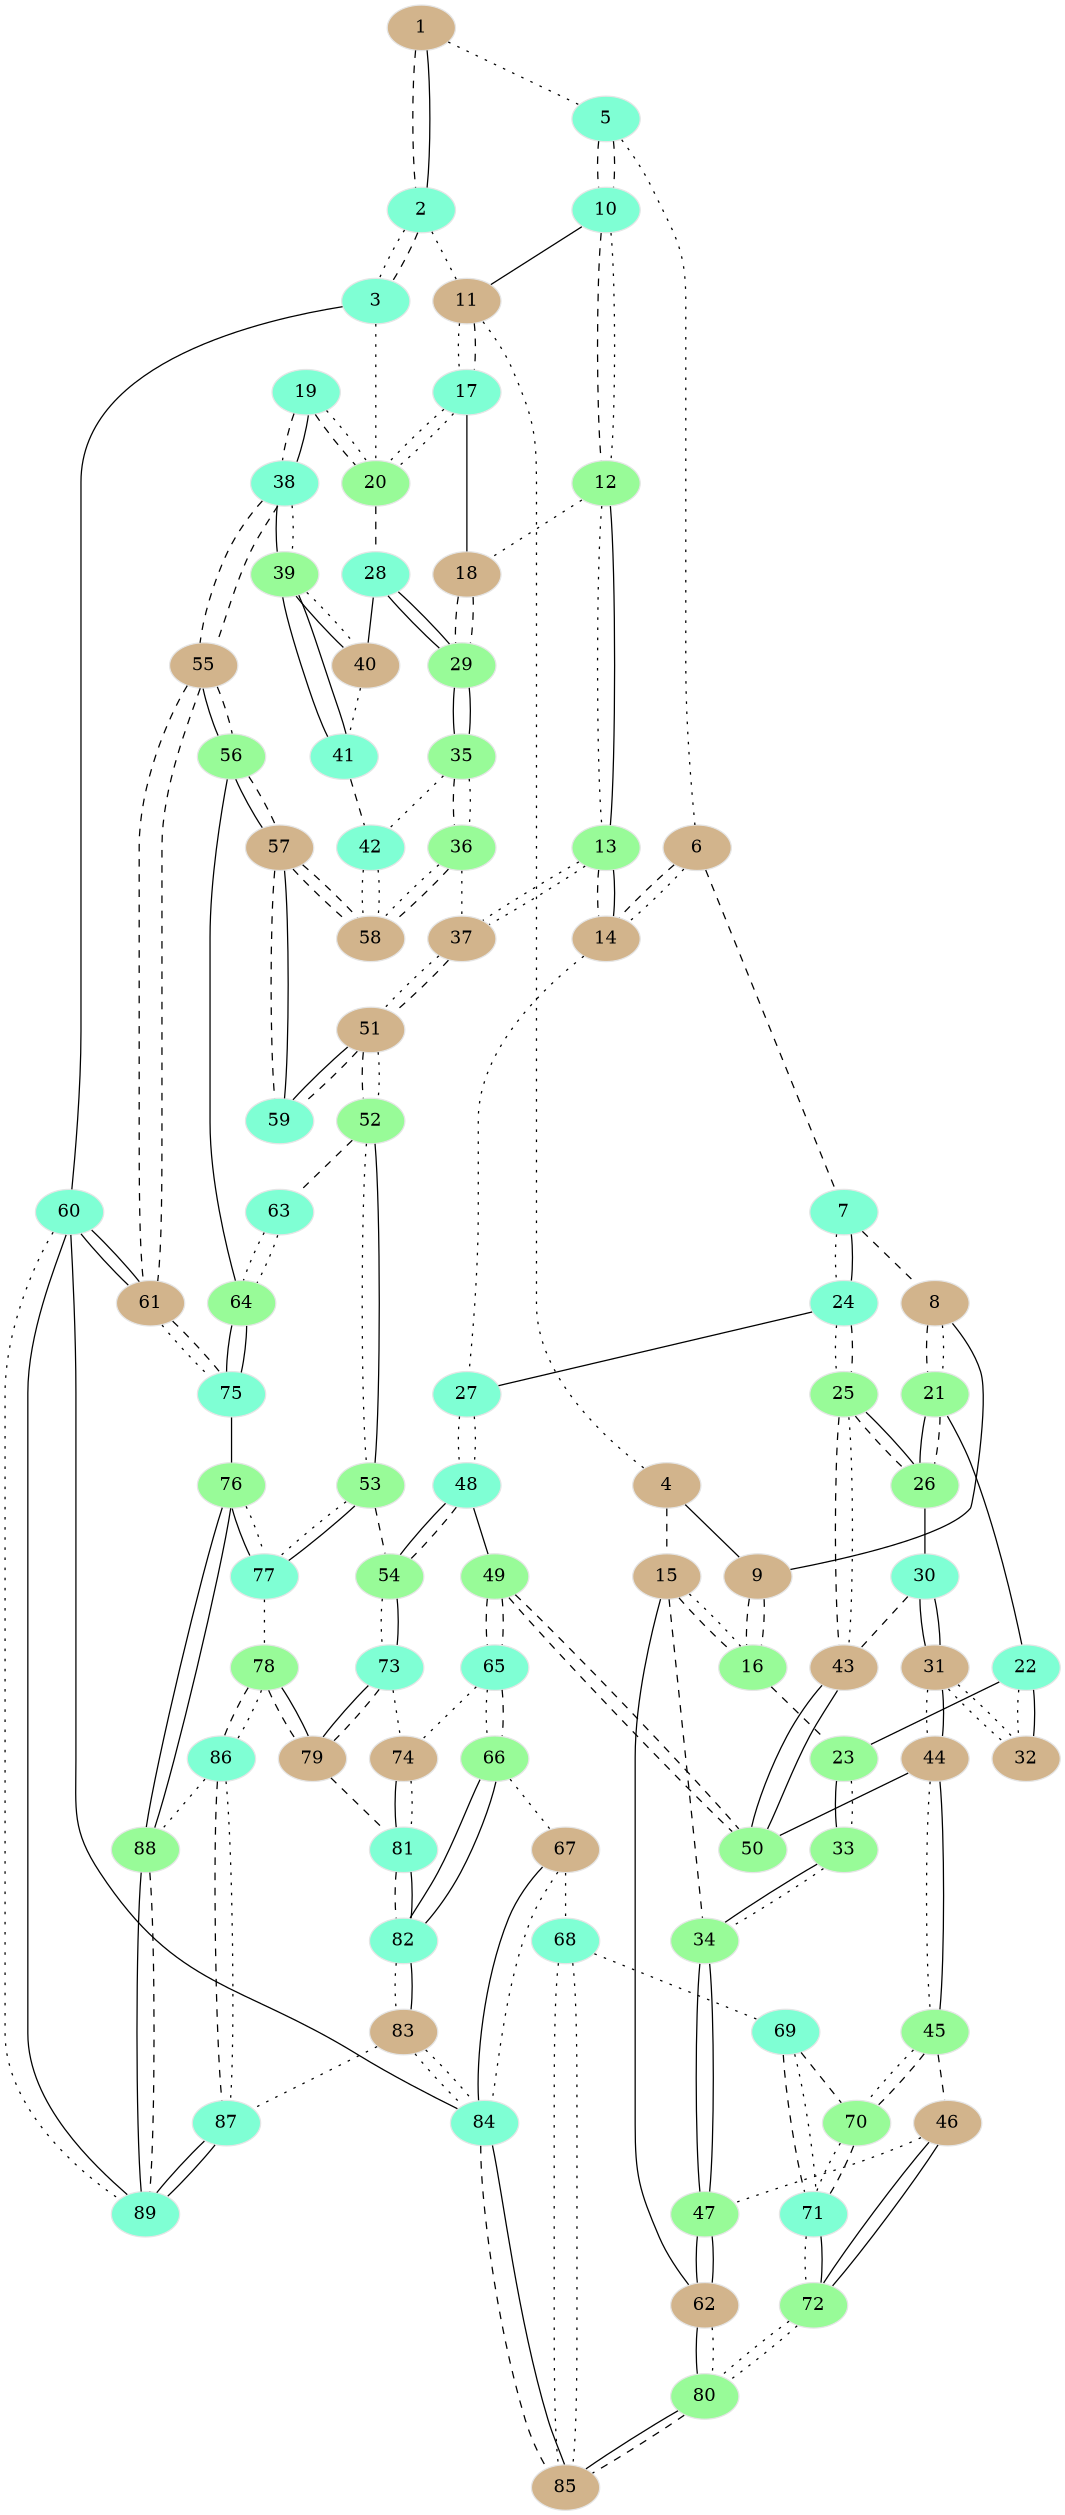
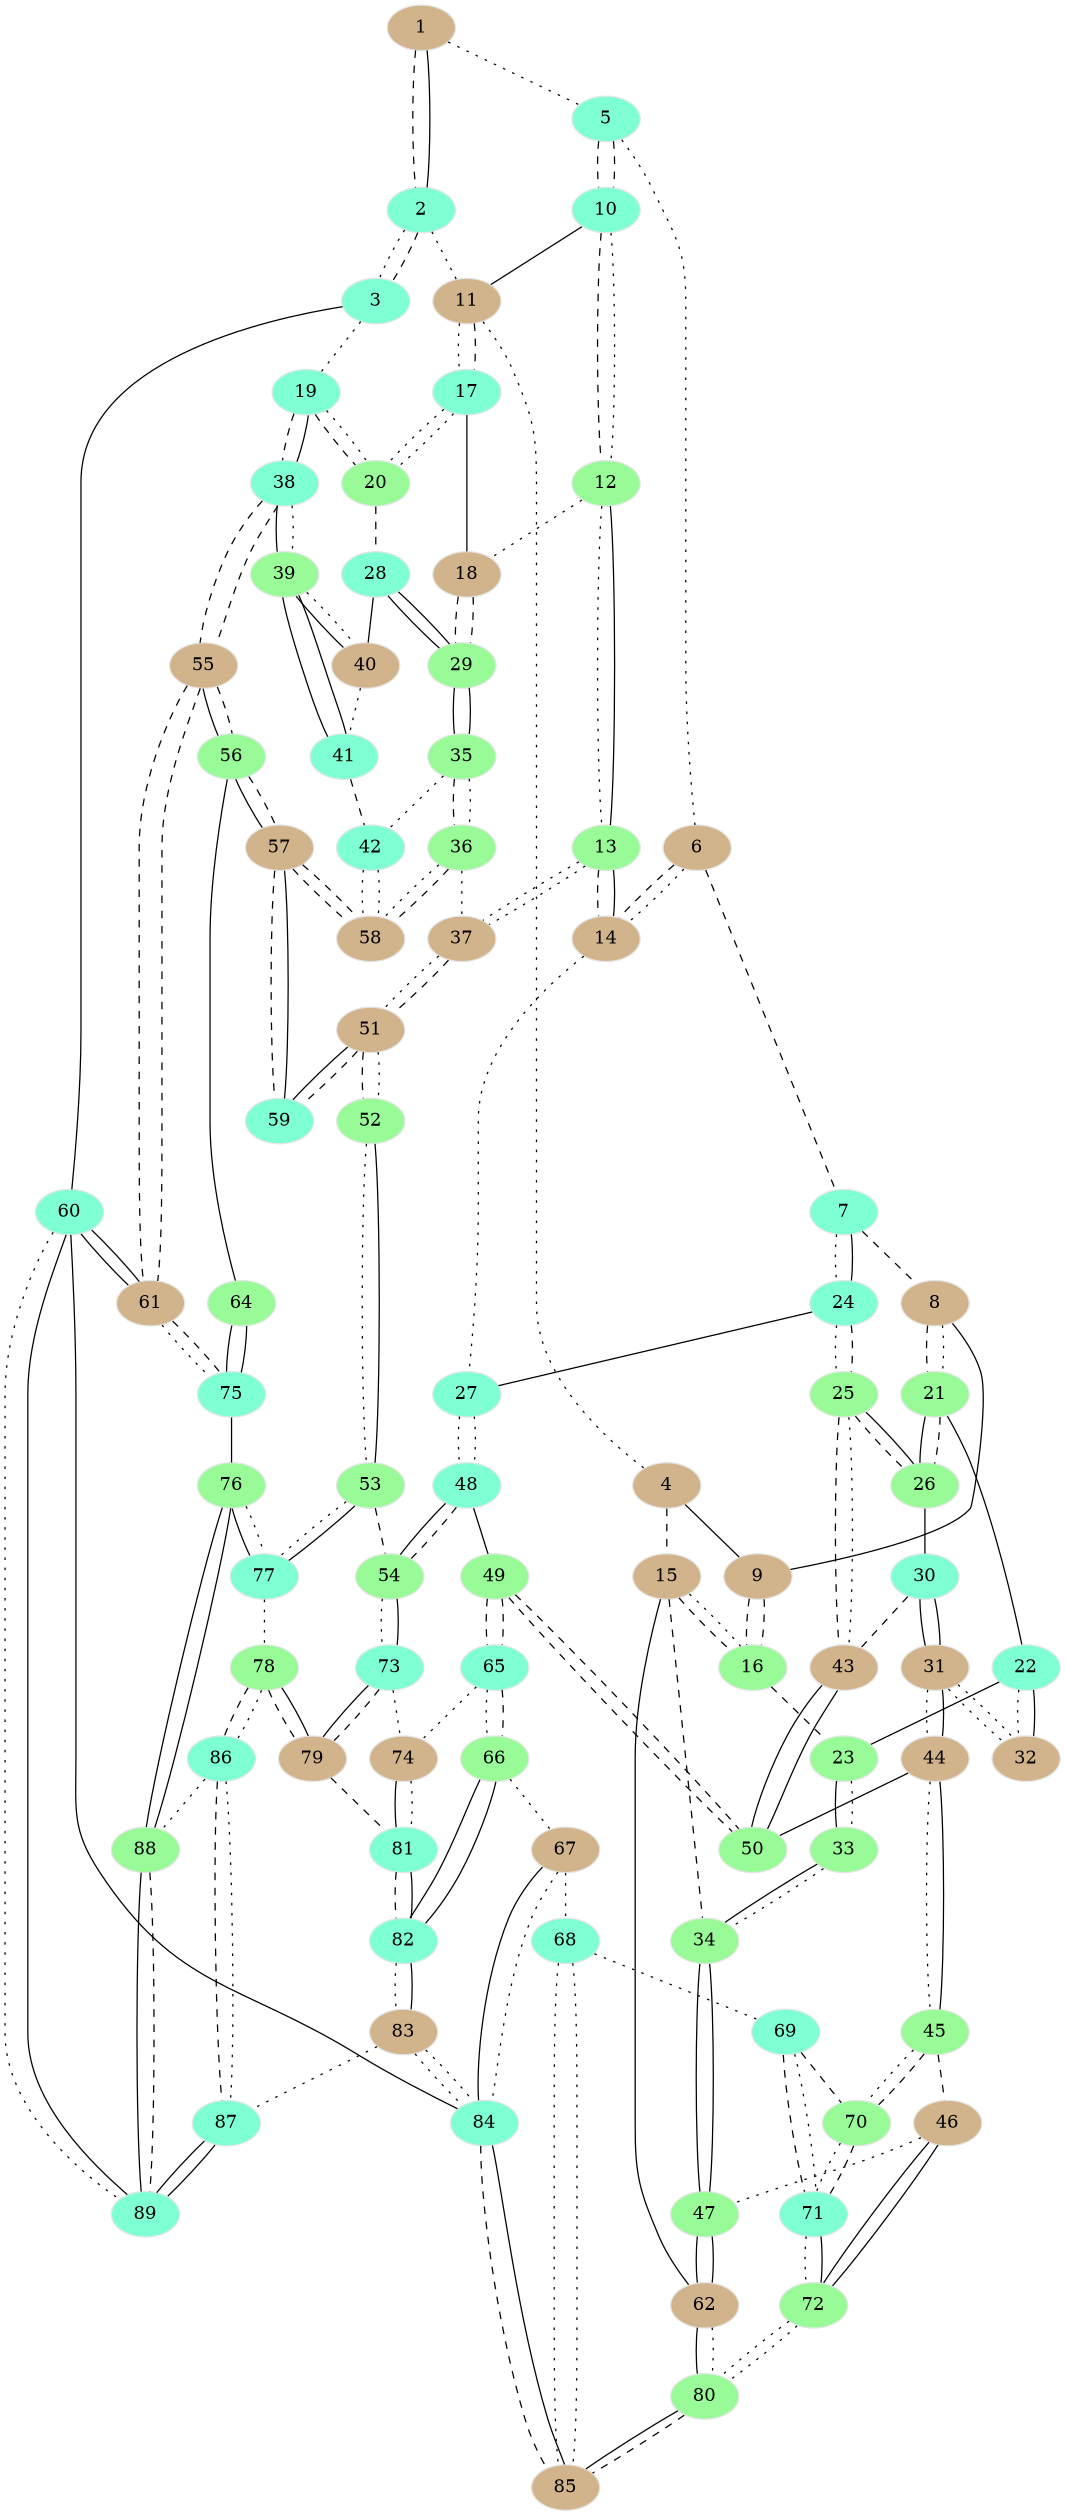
(376, 392) -> (341, 347)
(280, 1212) -> none
